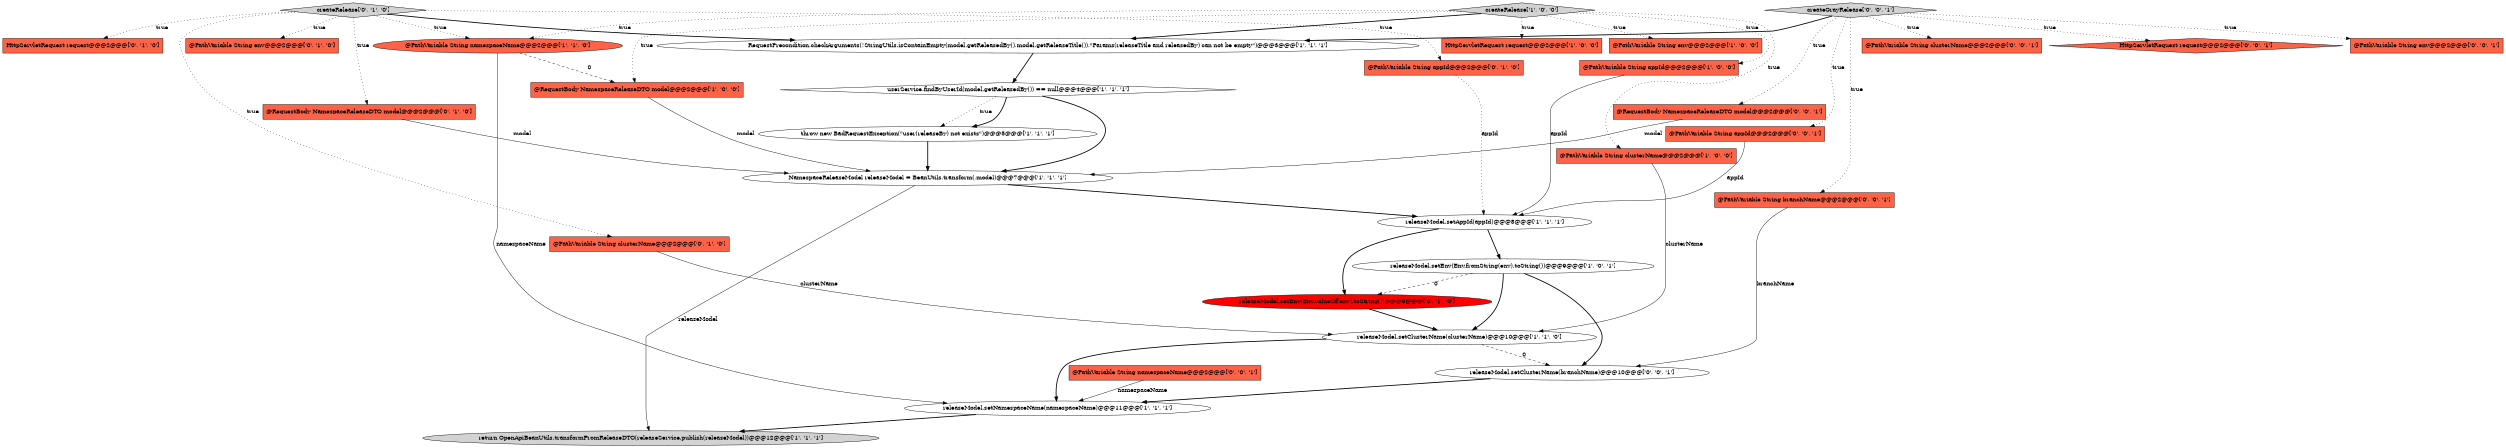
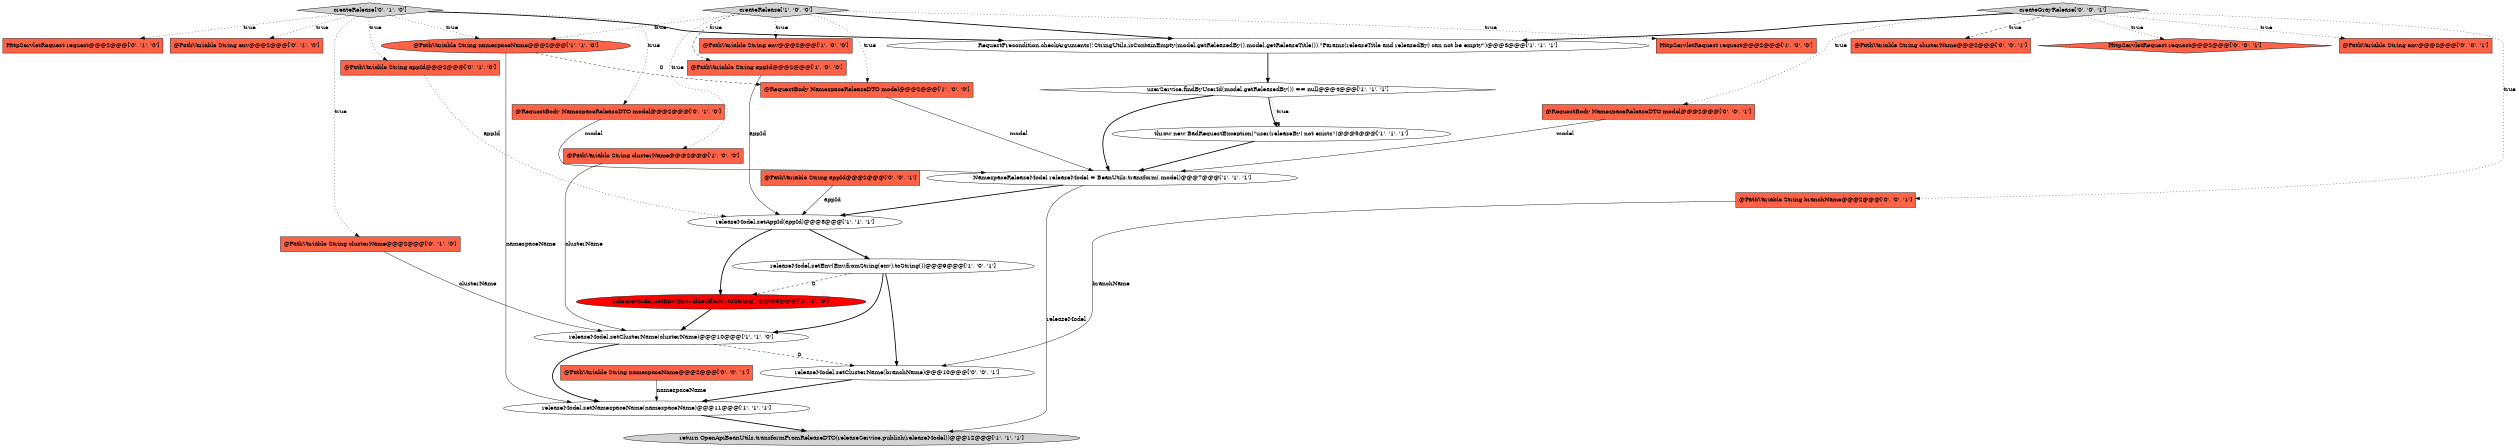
(1690, 22) -> (705, 29)
(1897, 27) -> (2007, 27)
(1831, 75) -> none
